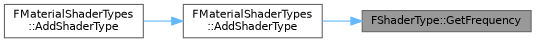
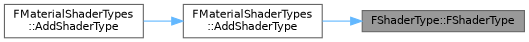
(447, 21) -> (443, 21)
